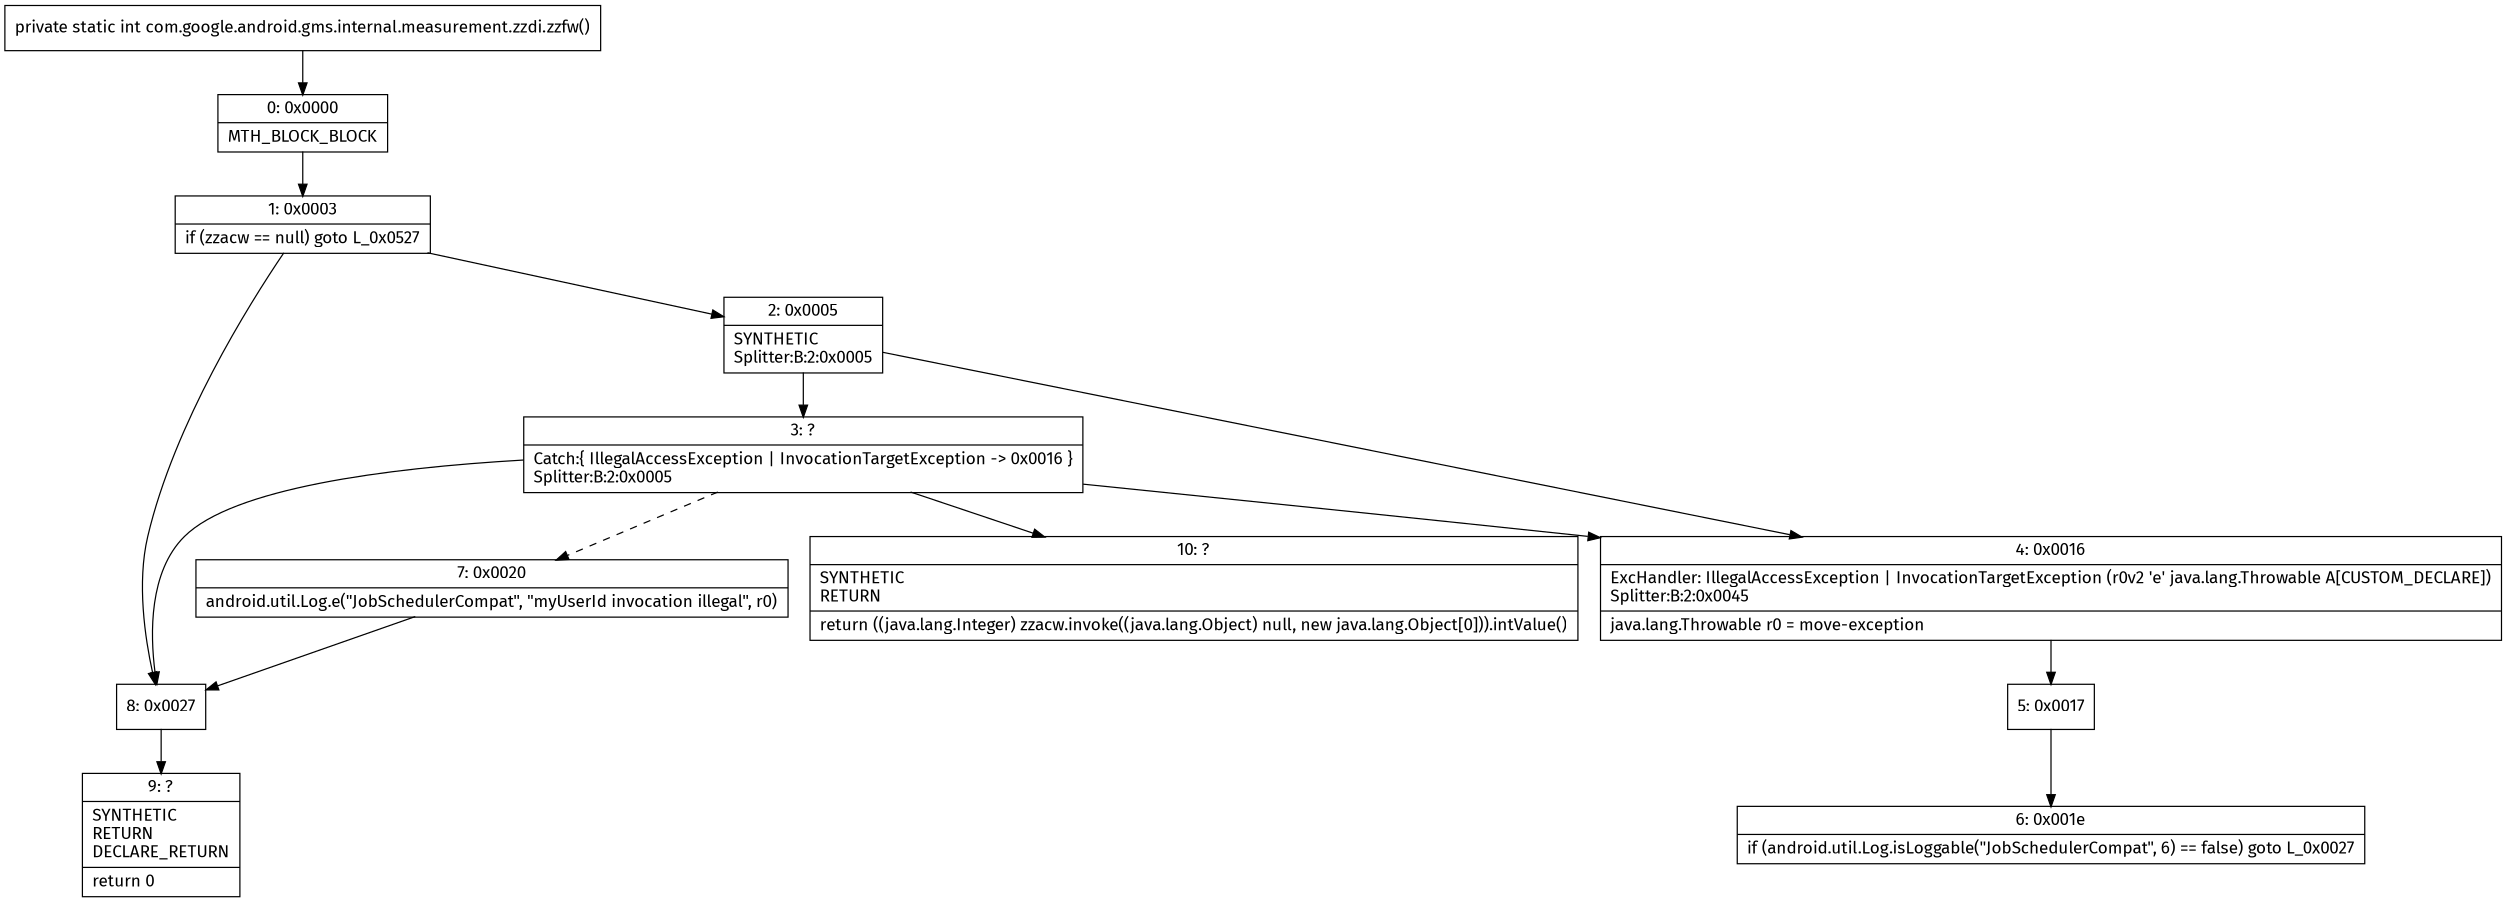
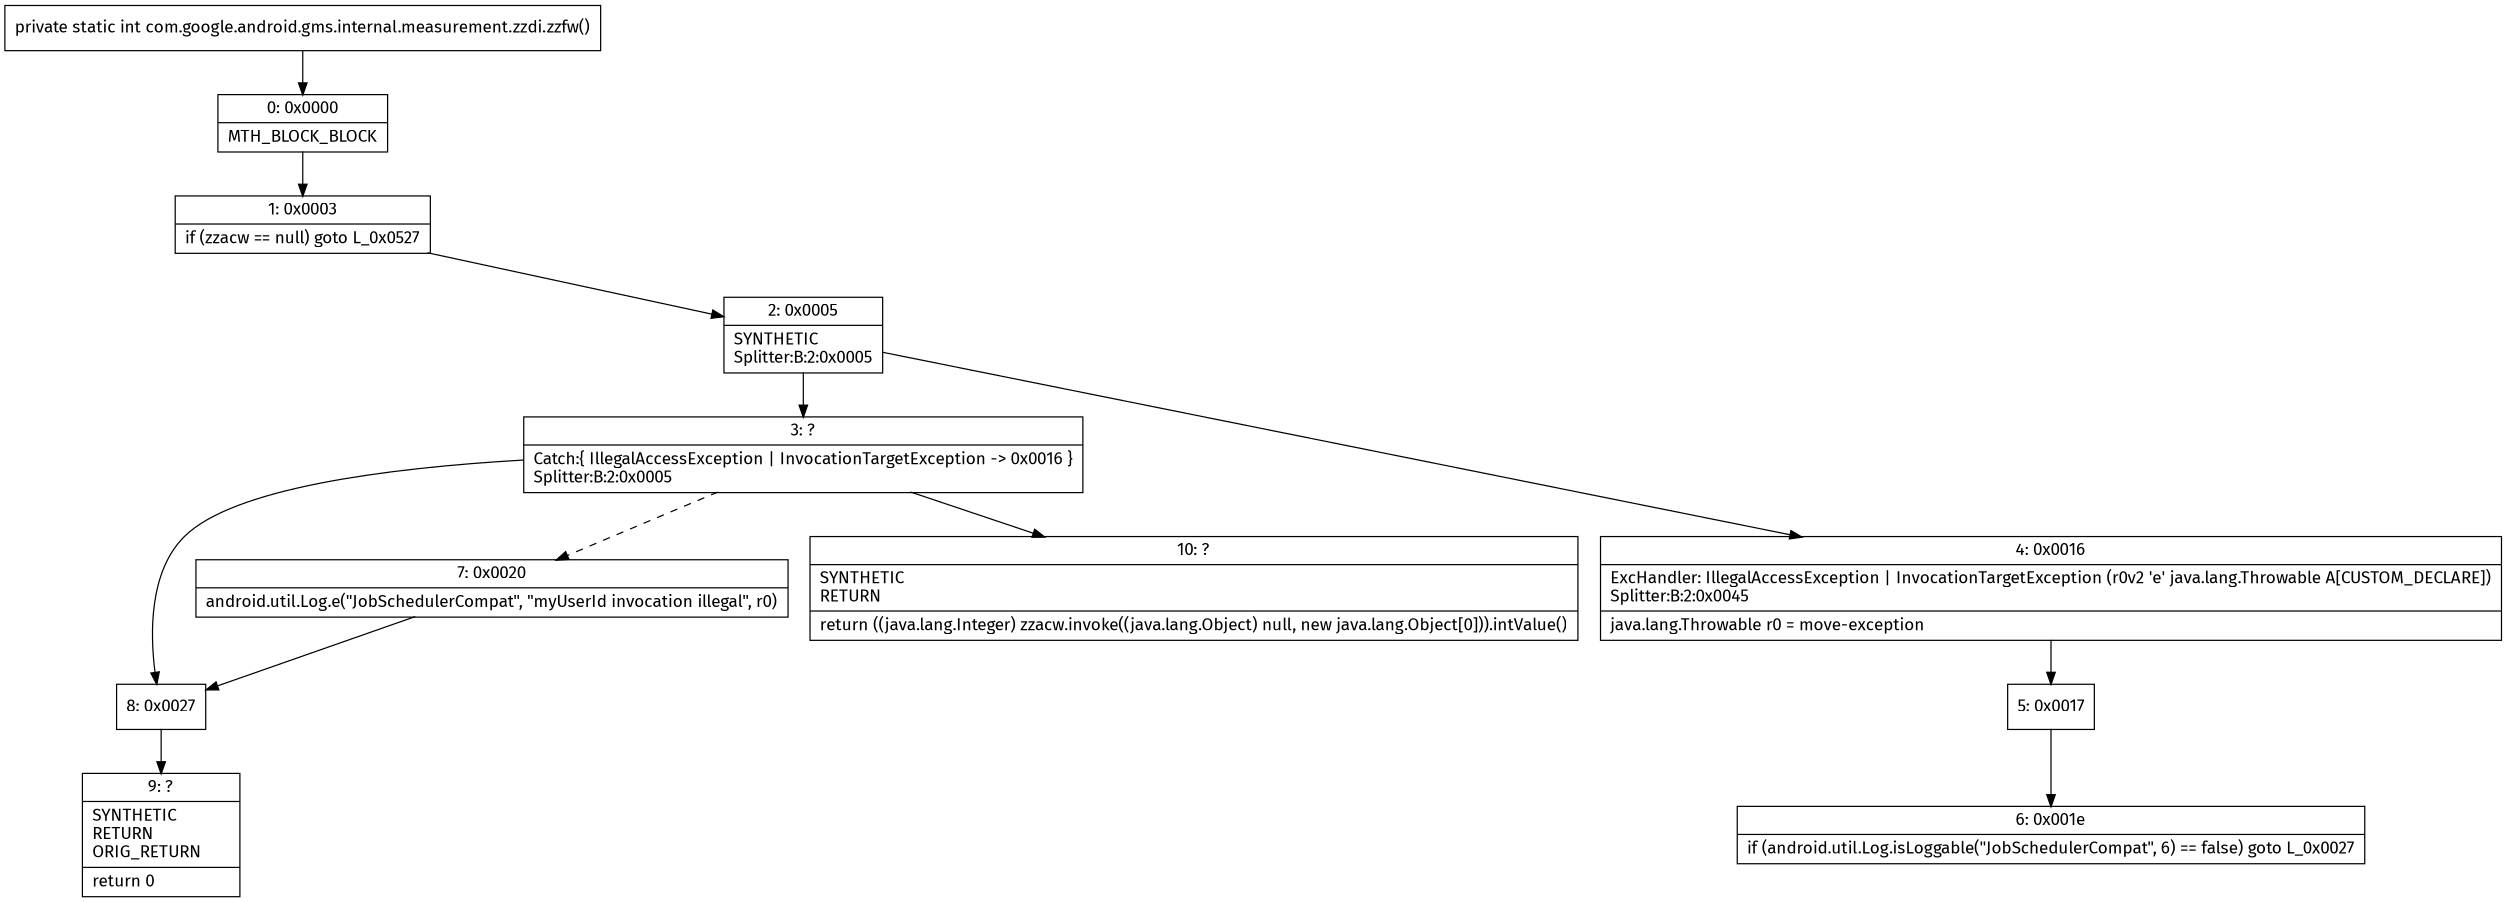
(175, 451) -> none
(1335, 510) -> none
(161, 852) -> (147, 852)
